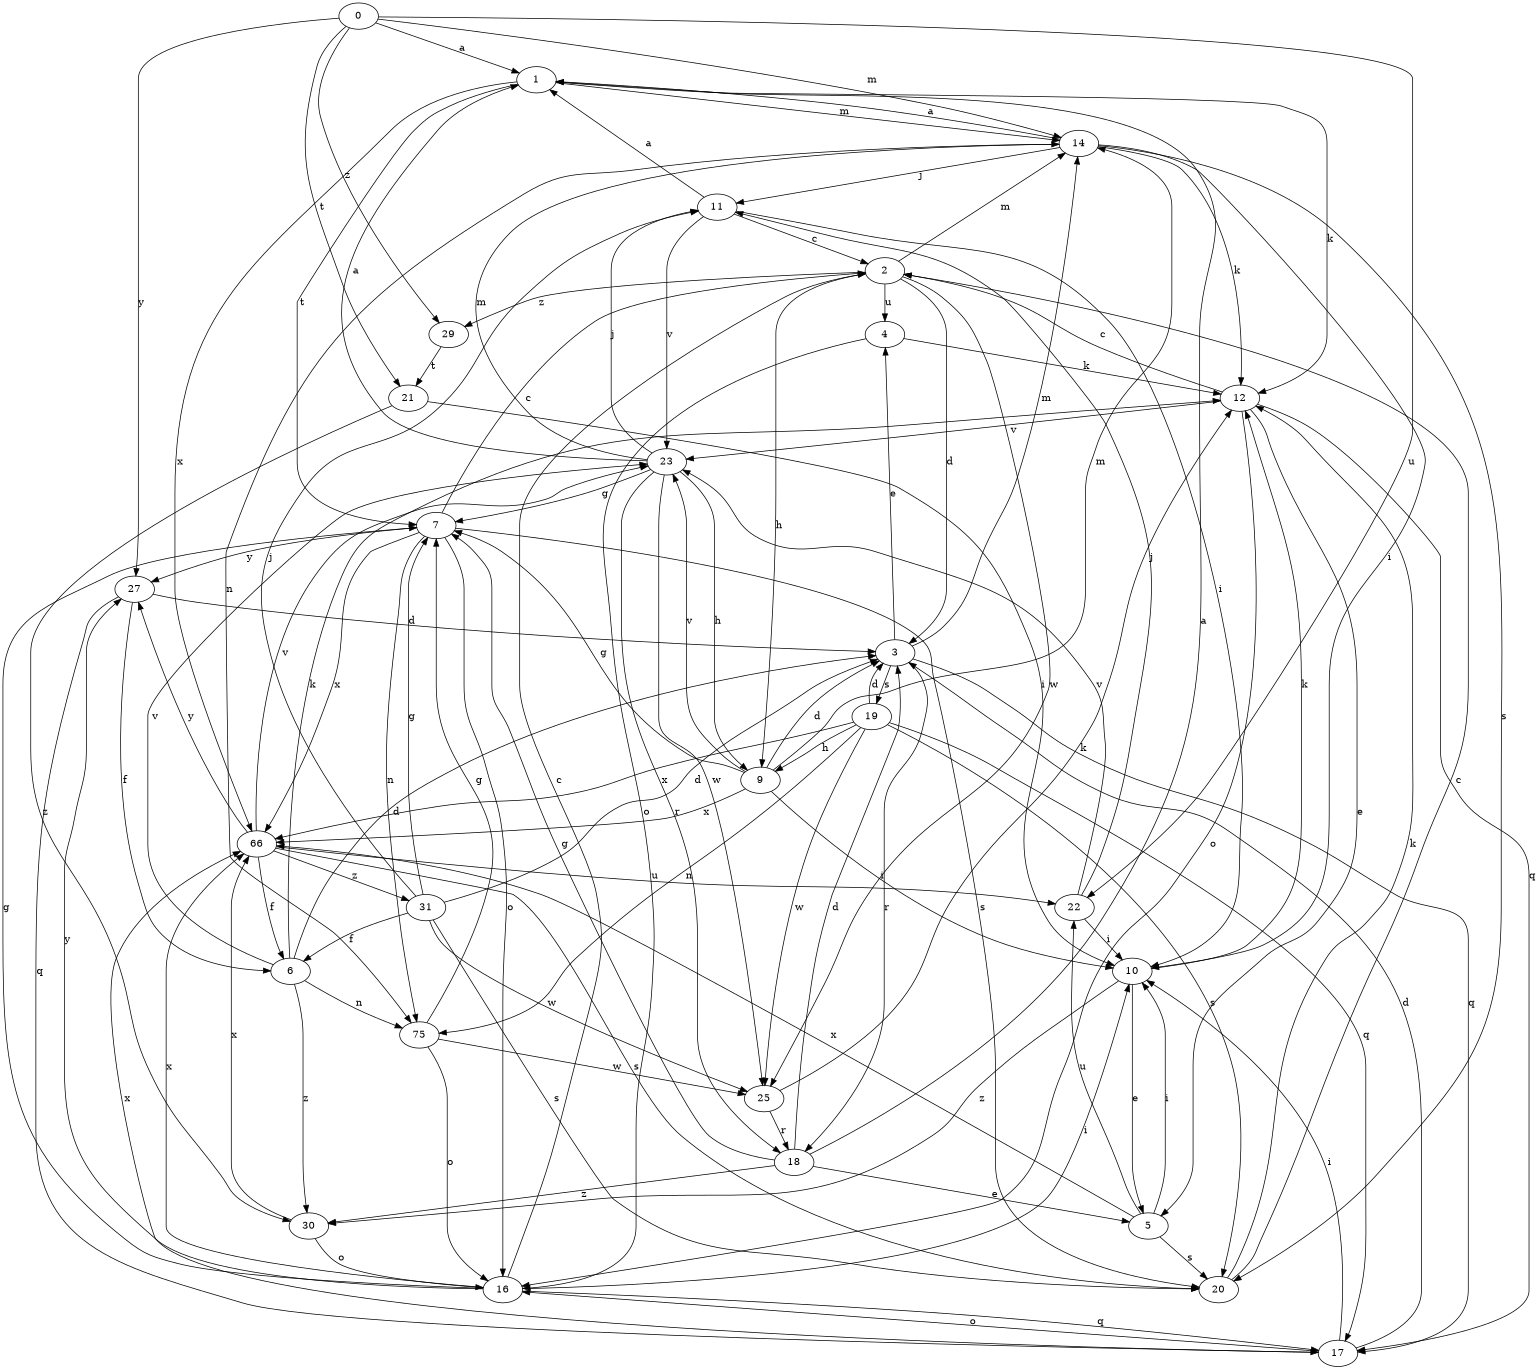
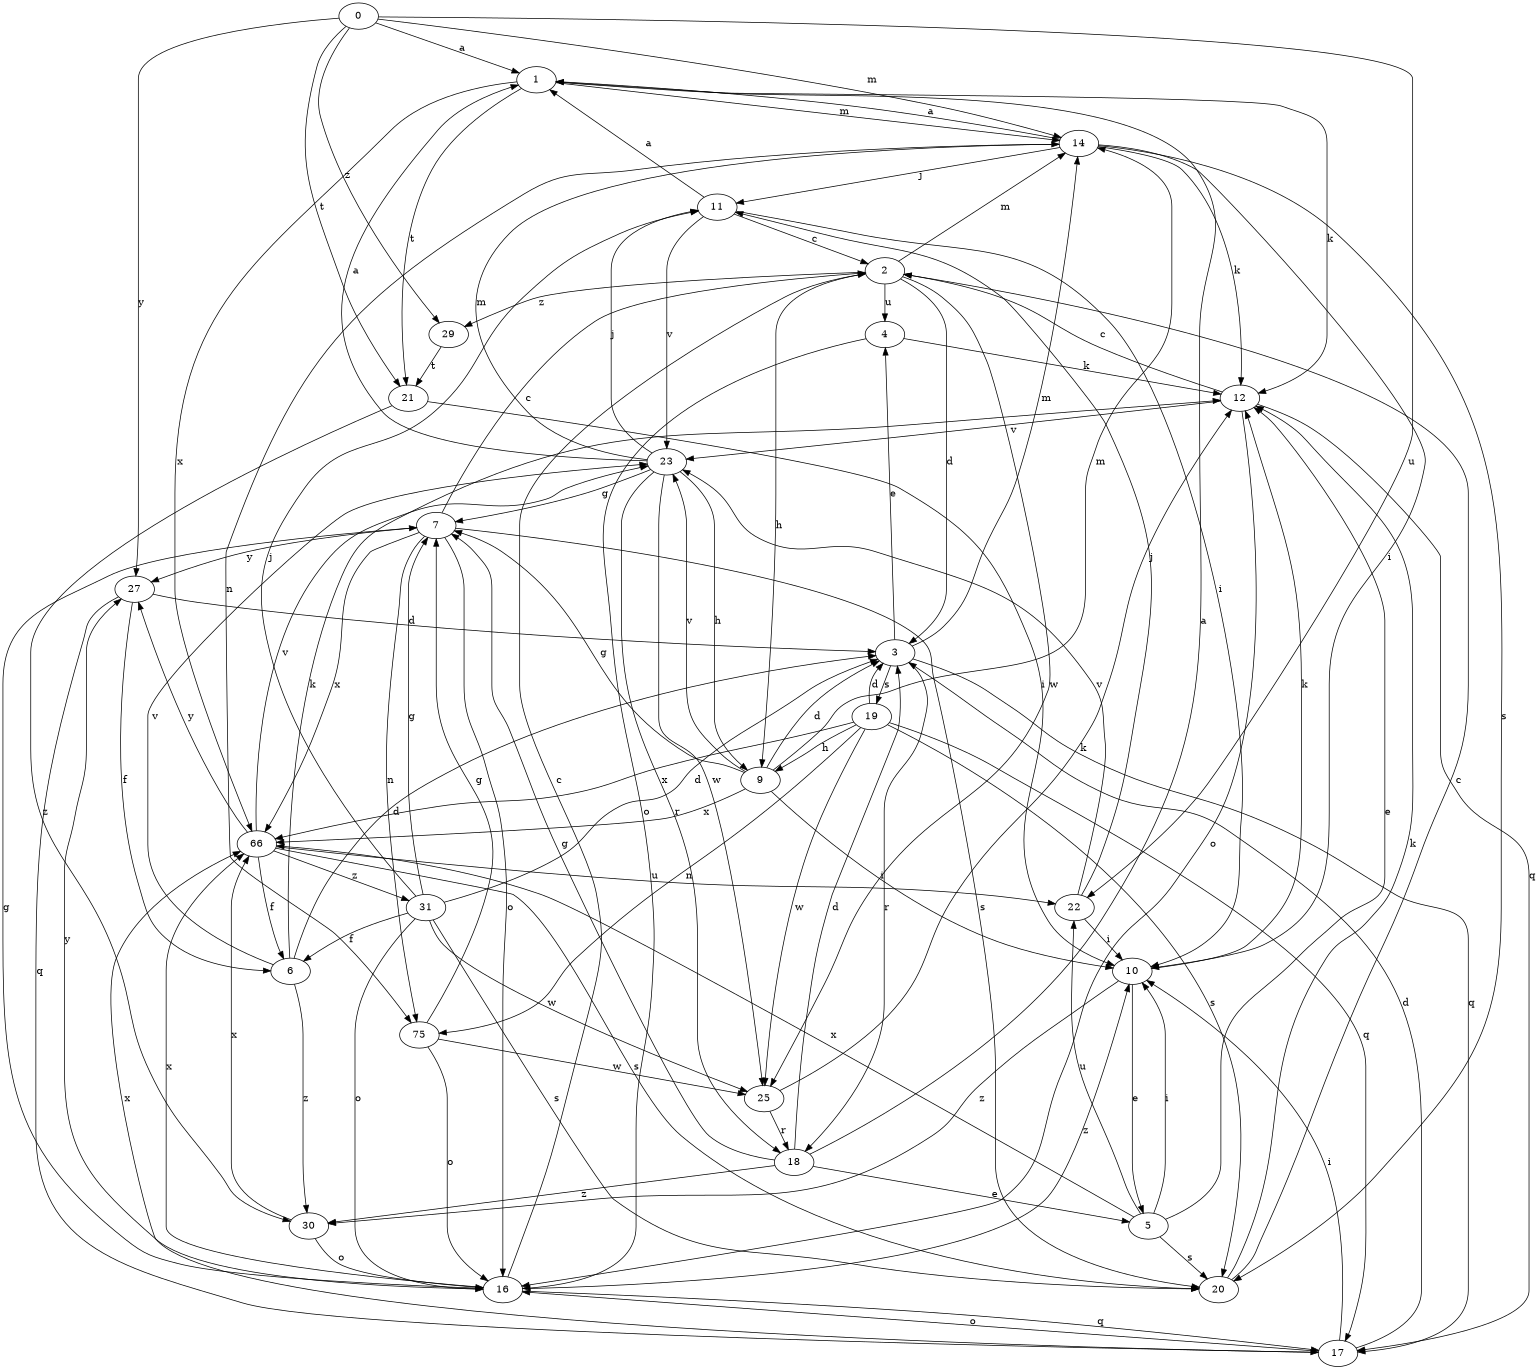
(303, 292) -> (416, 212)
(1356, 836) -> (1385, 846)
(349, 1005) -> none
(1086, 1130) -> (1086, 1130)
none -> (355, 1138)
